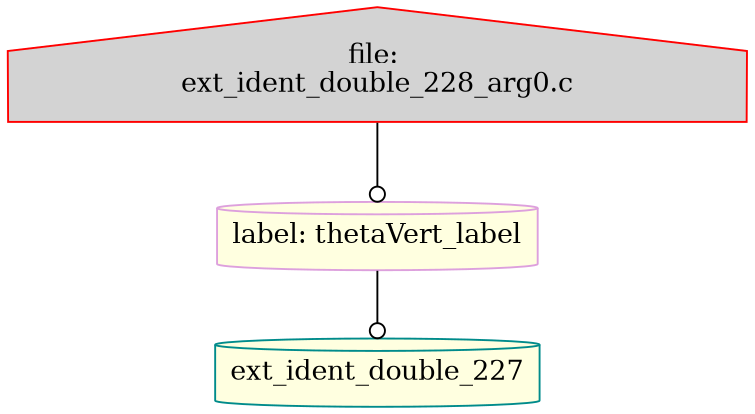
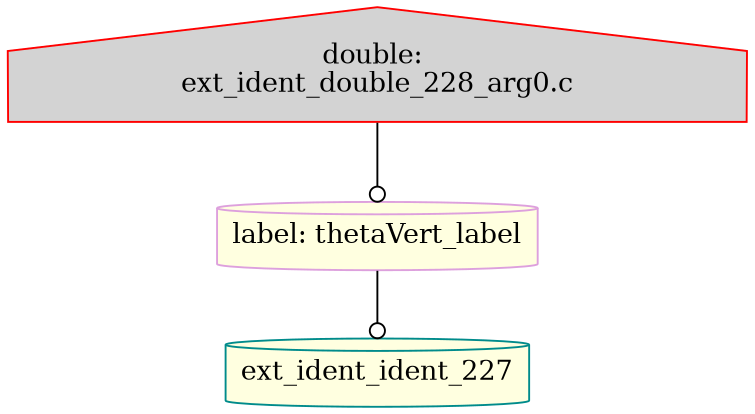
(377, 71) -> (377, 71)
(377, 373) -> (377, 373)
